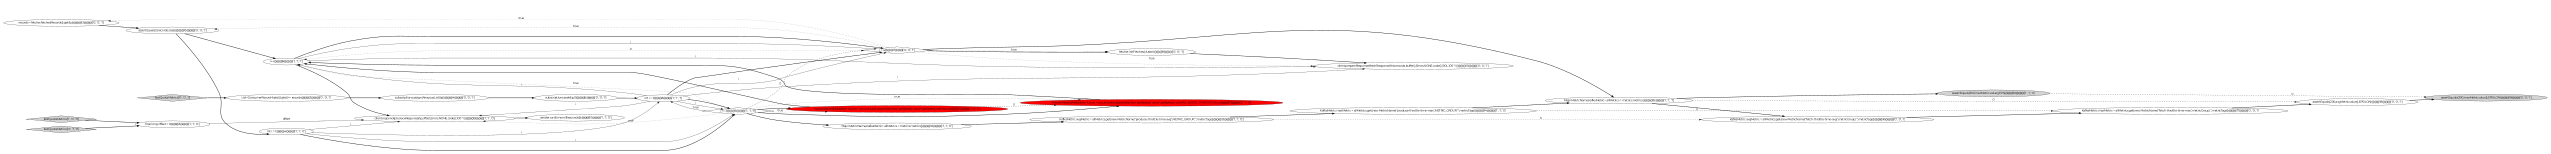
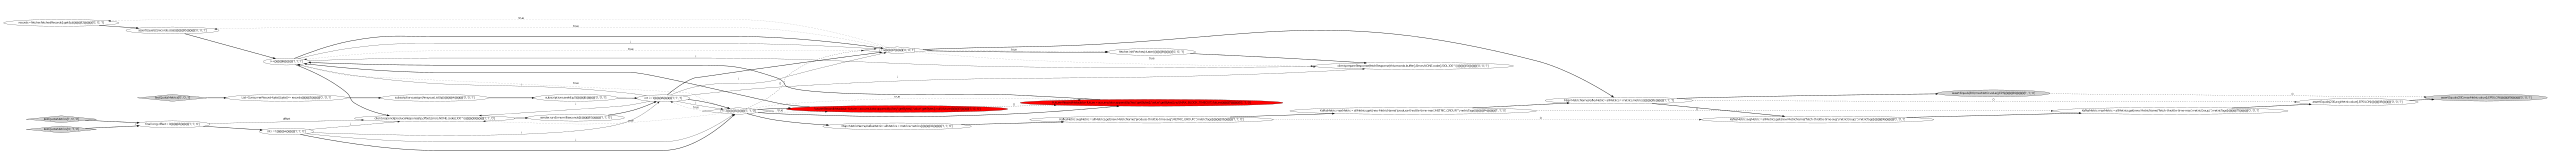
(631, 49) -> (631, 49)
(219, 94) -> (232, 128)
(689, 108) -> (689, 108)
none -> (632, 111)
